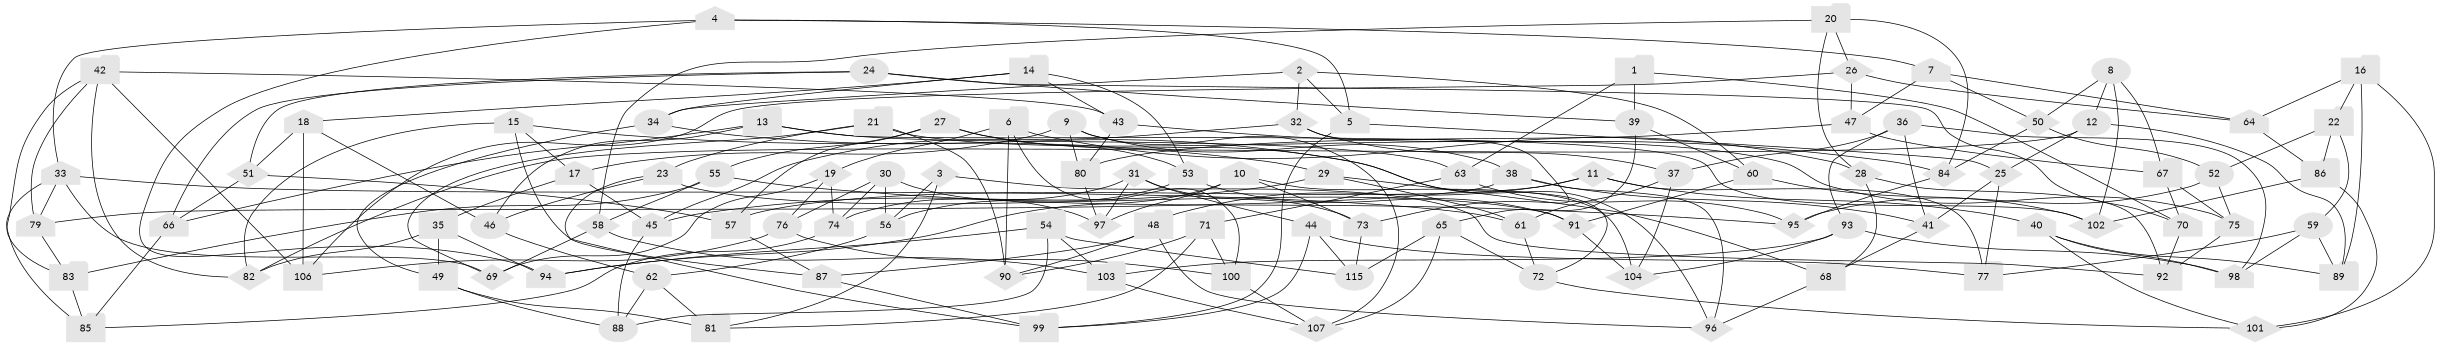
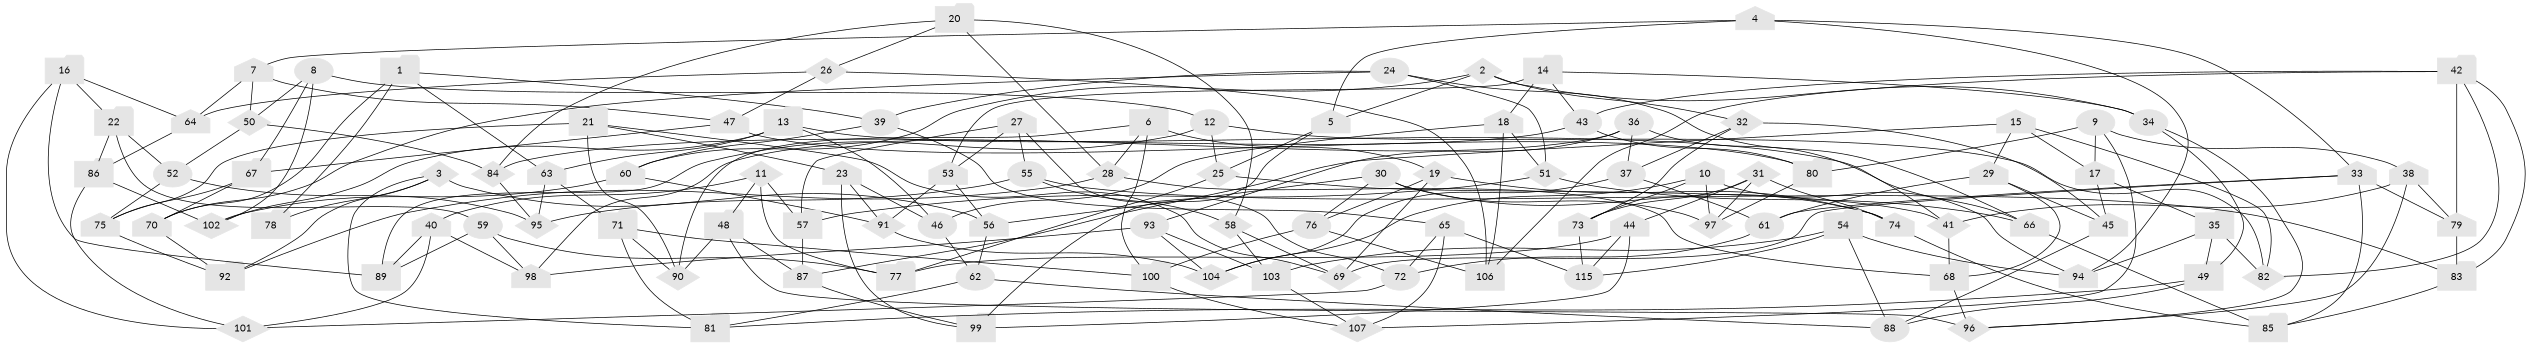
none -> (271, 226)
